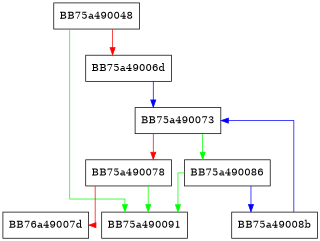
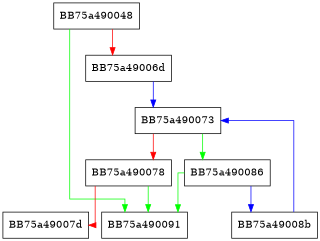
(46, 225) -> (46, 225)
